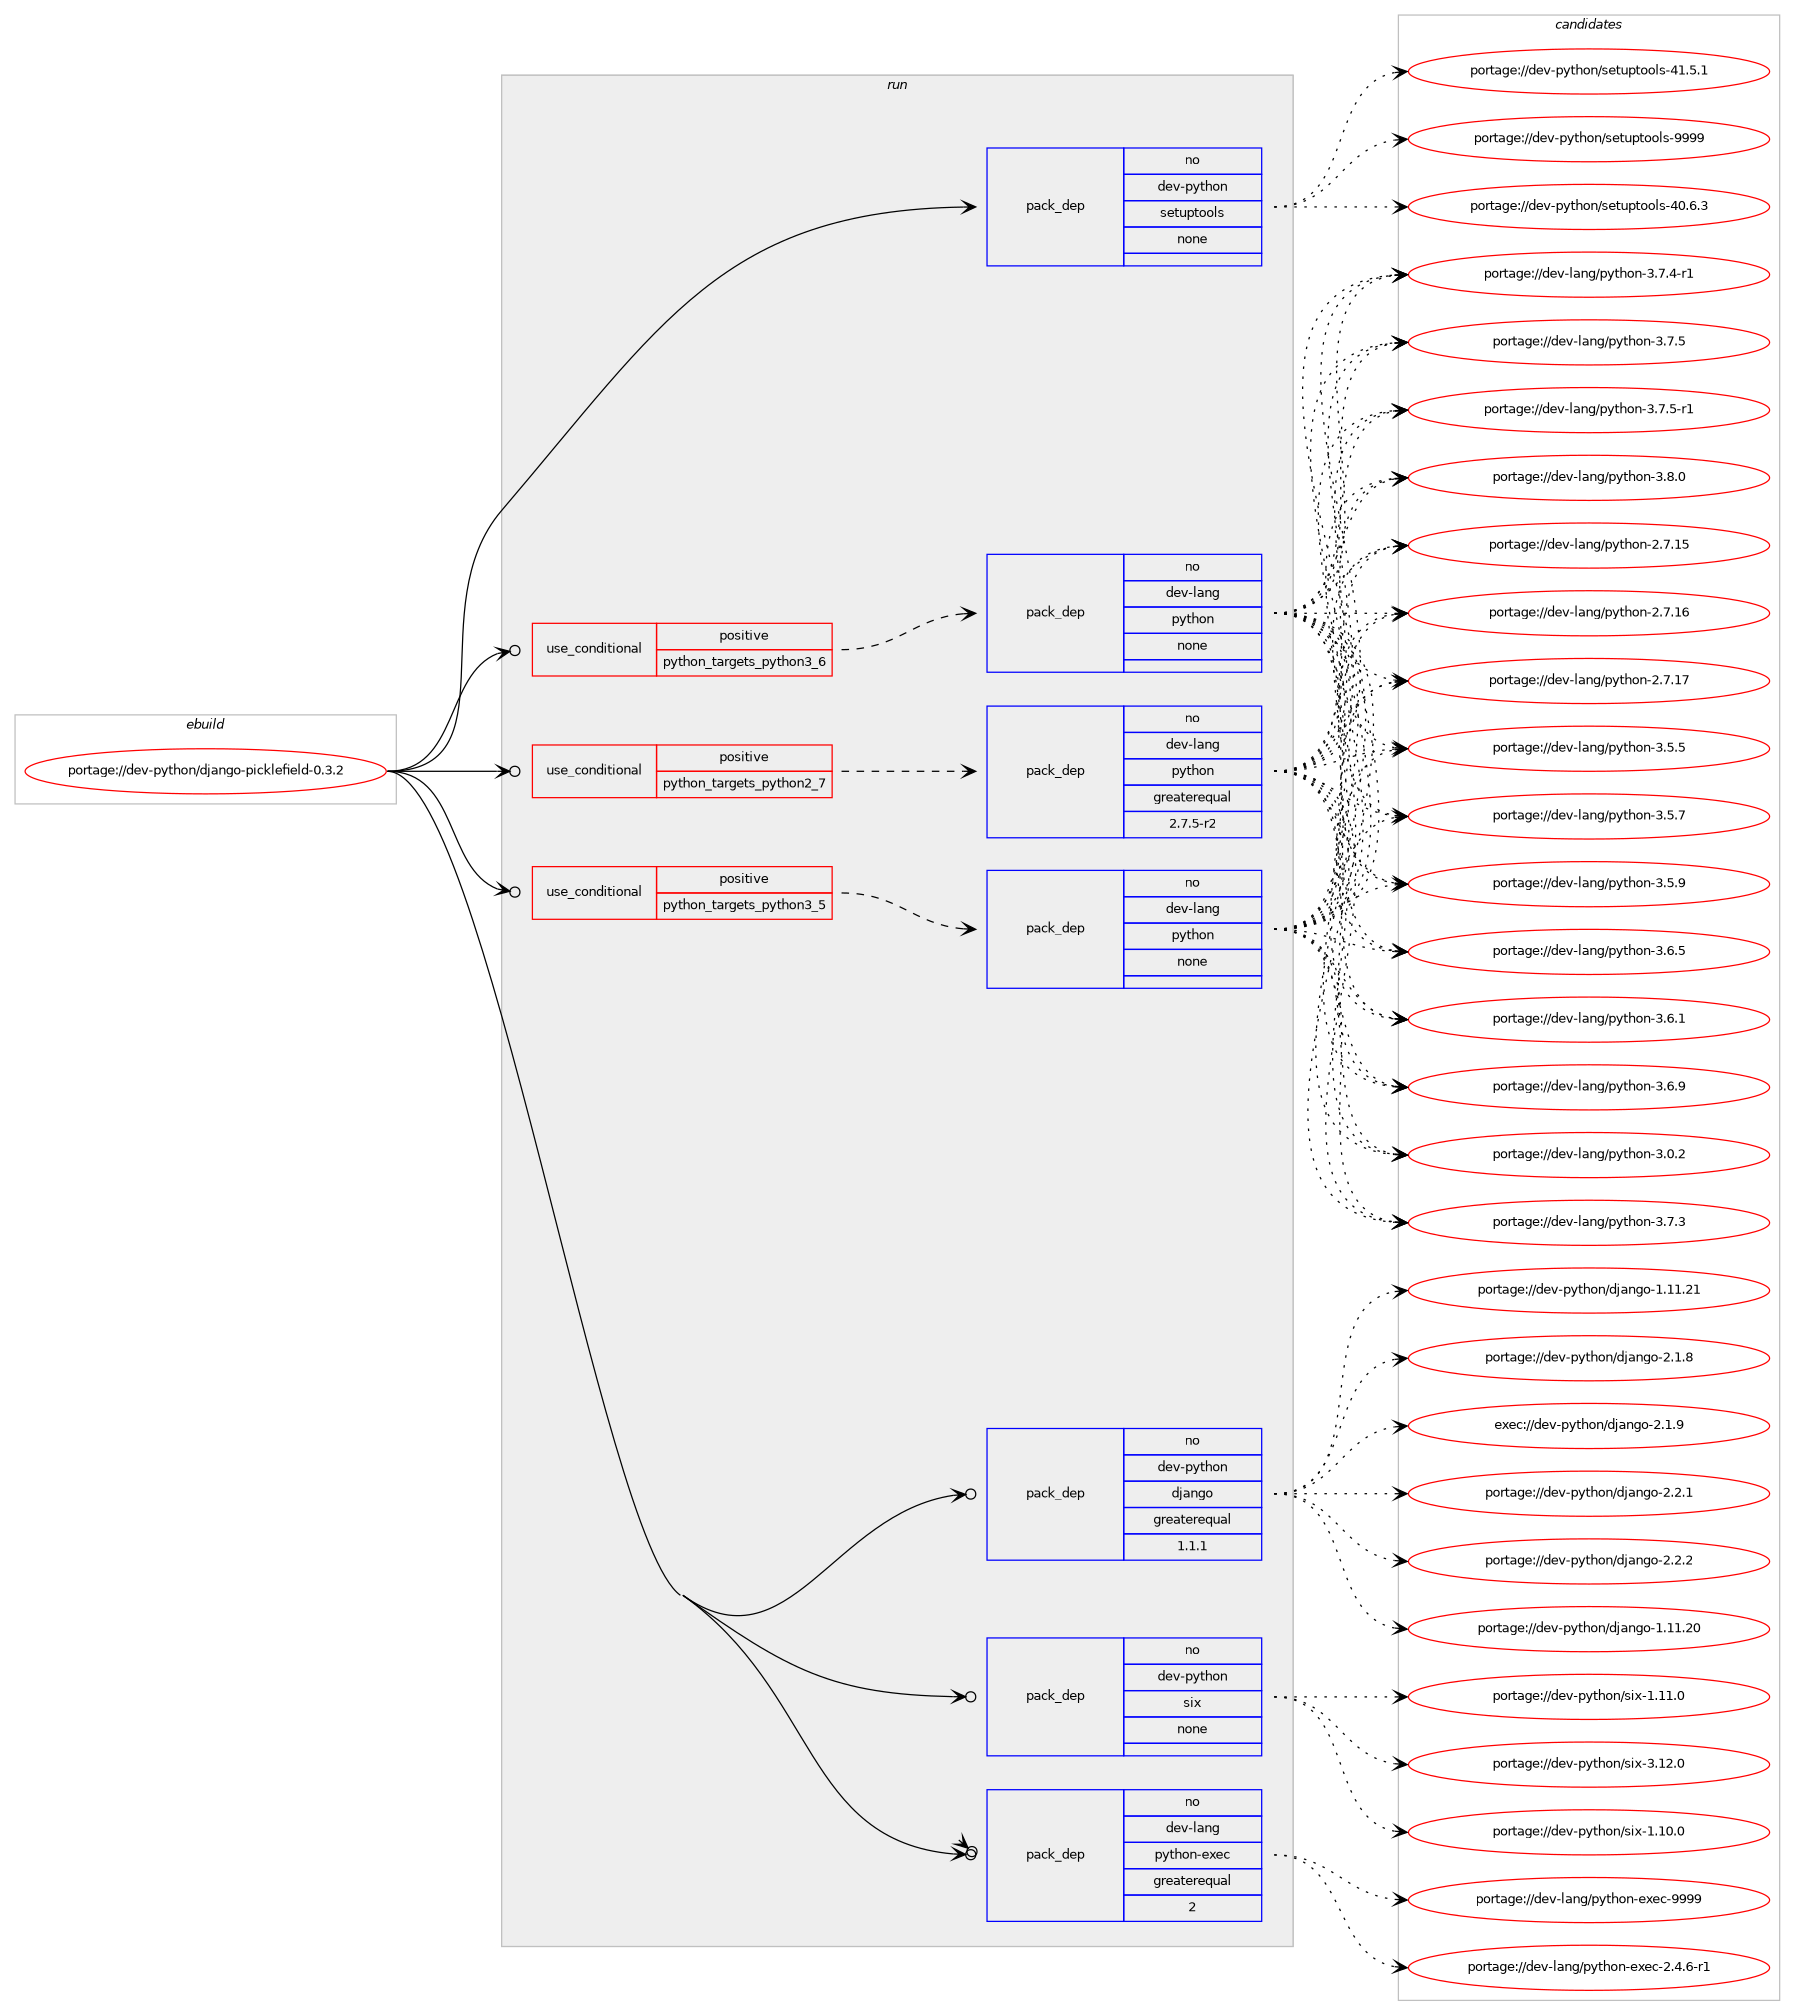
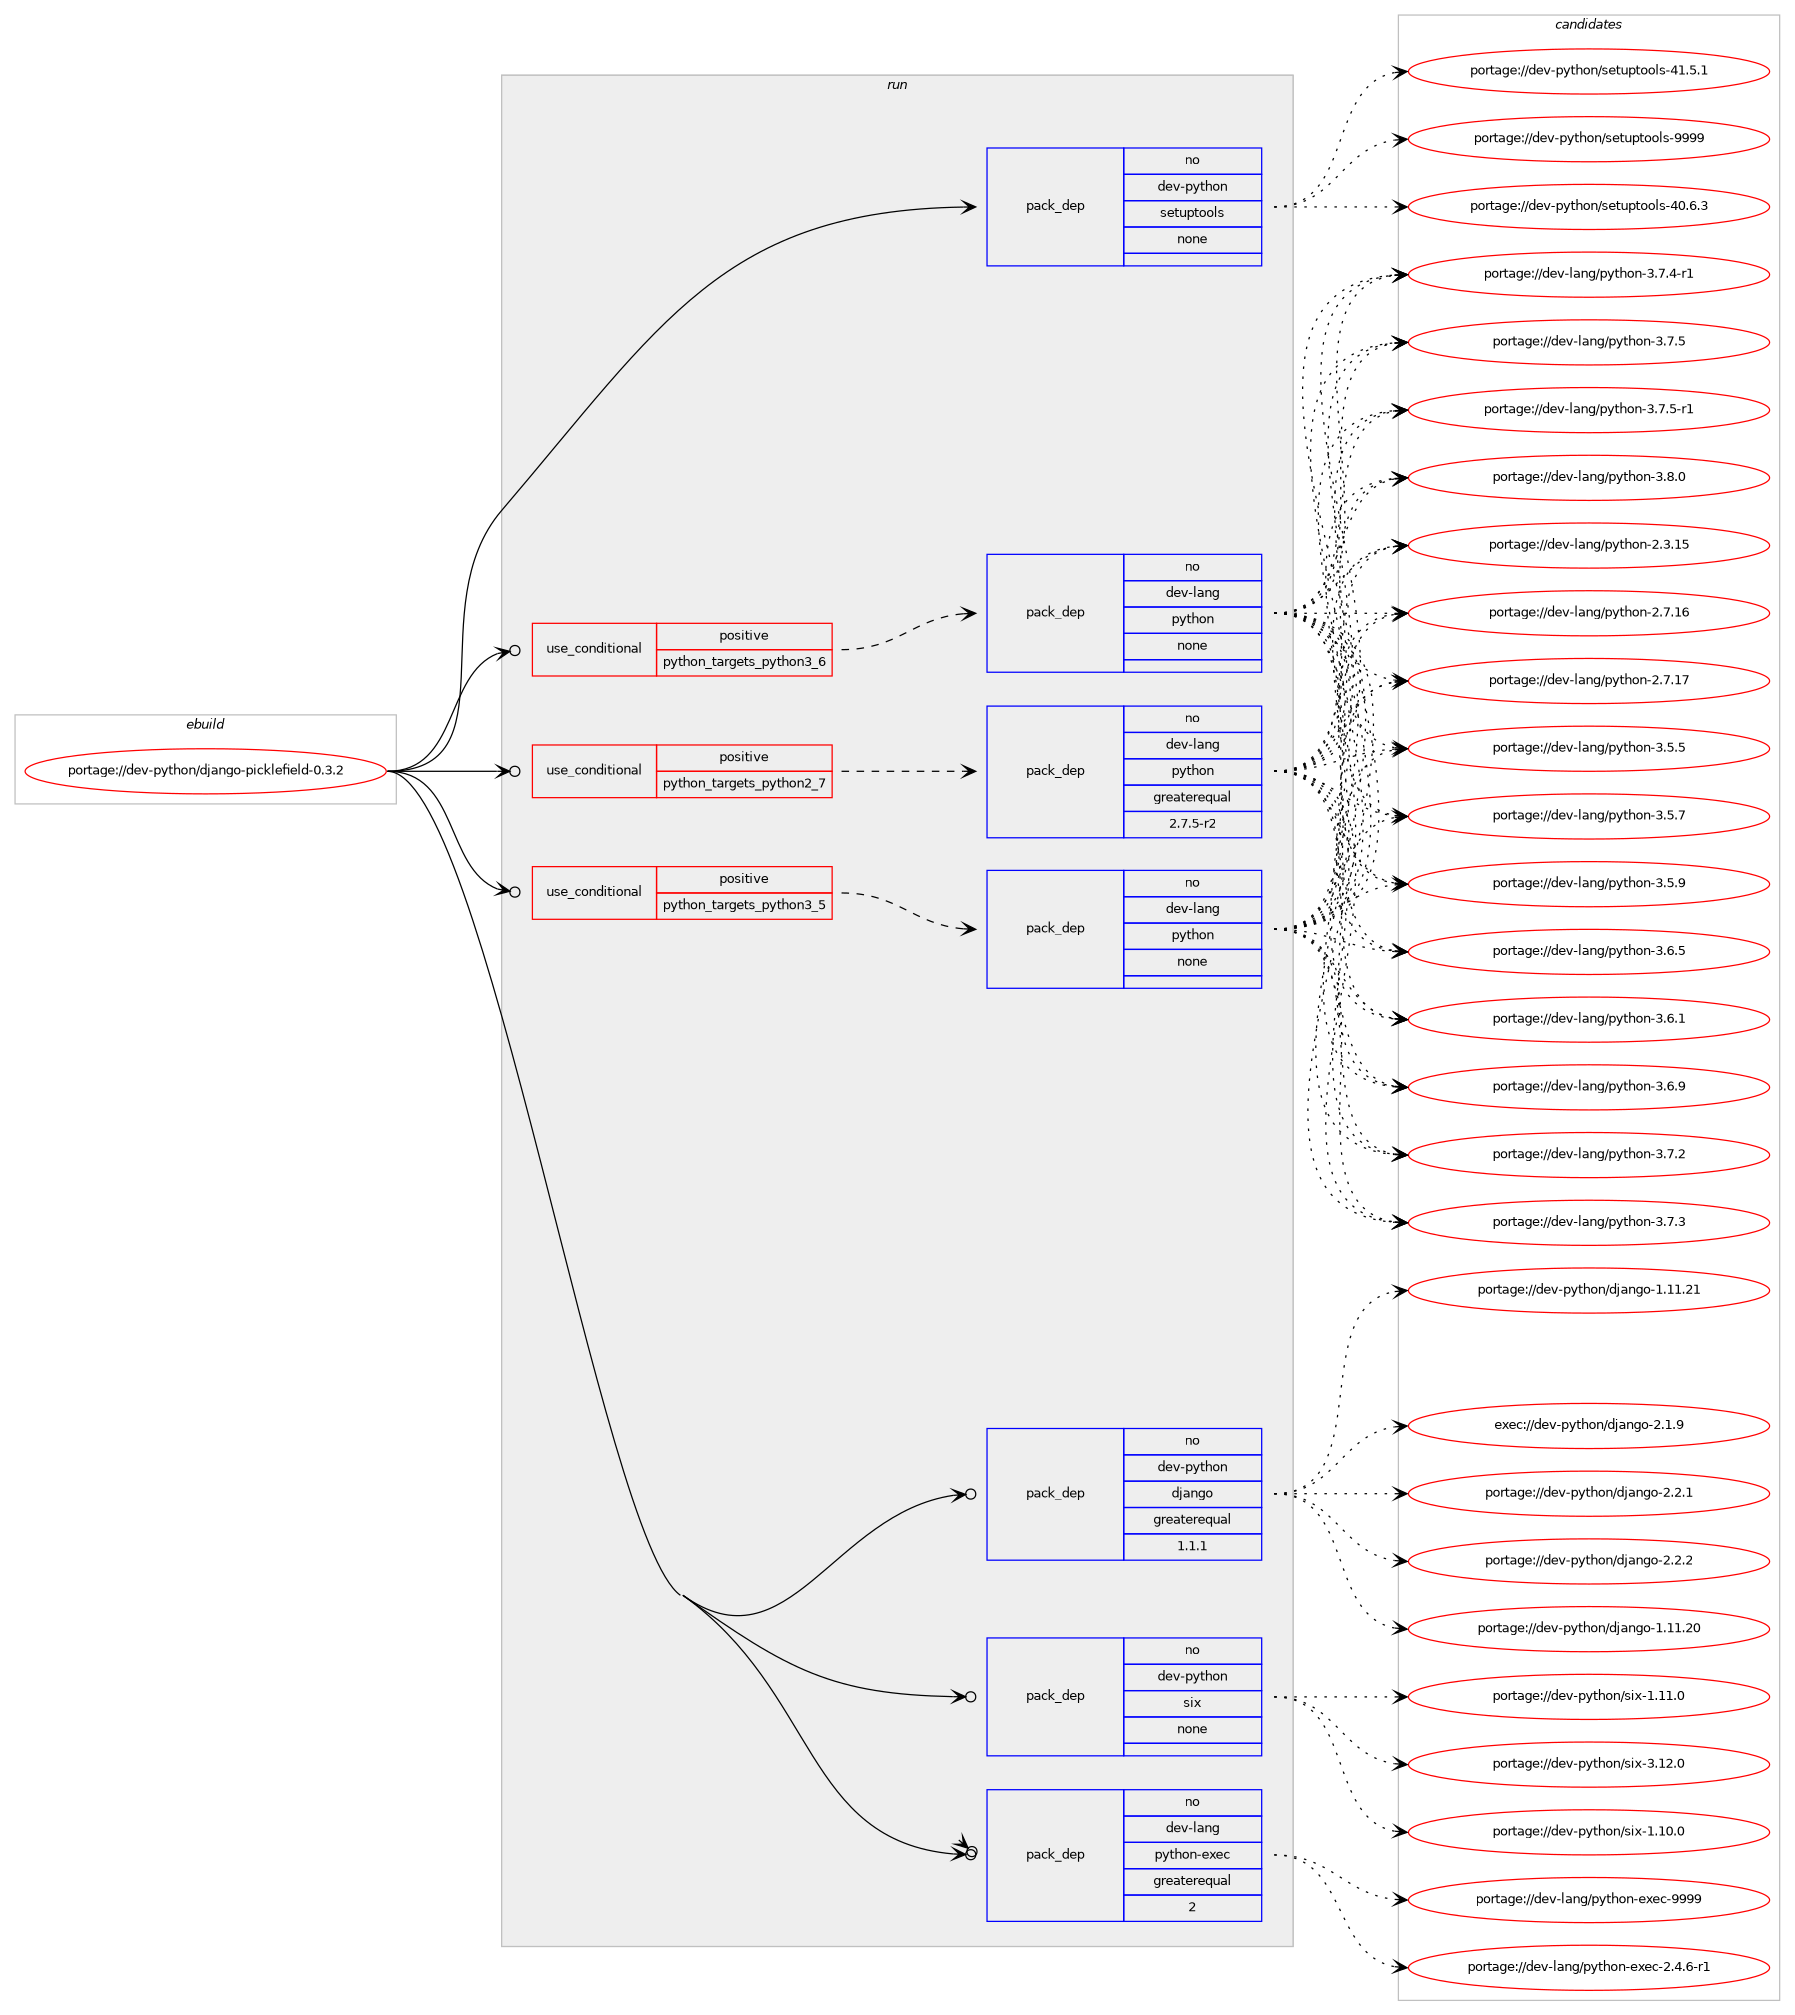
(1589, 546) -> (1589, 546)
(1589, 1155) -> (1589, 1155)
(1589, 1358) -> none
